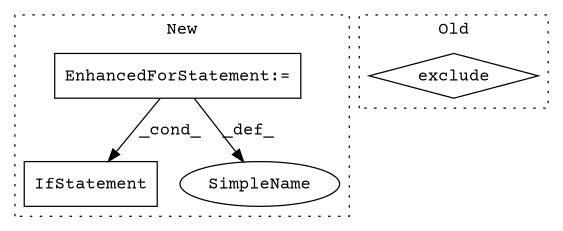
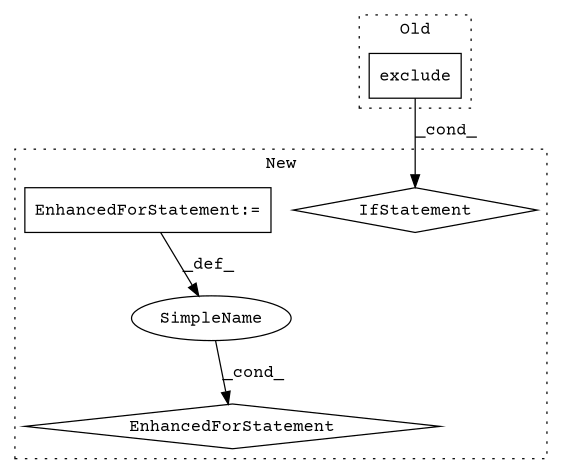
(454, 76) -> (415, 76)
(138, 125) -> (415, 136)
(91, 184) -> (415, 210)
none -> (232, 426)
